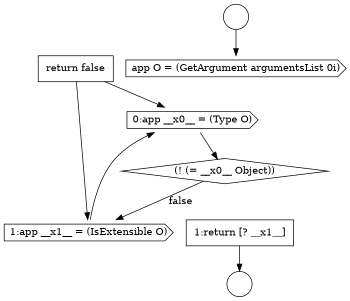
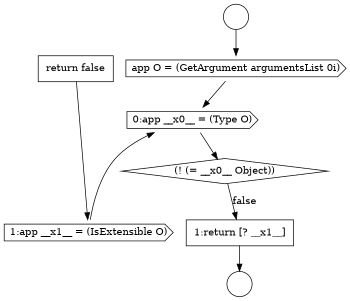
(131, 93) -> (217, 91)
(163, 199) -> (231, 198)
